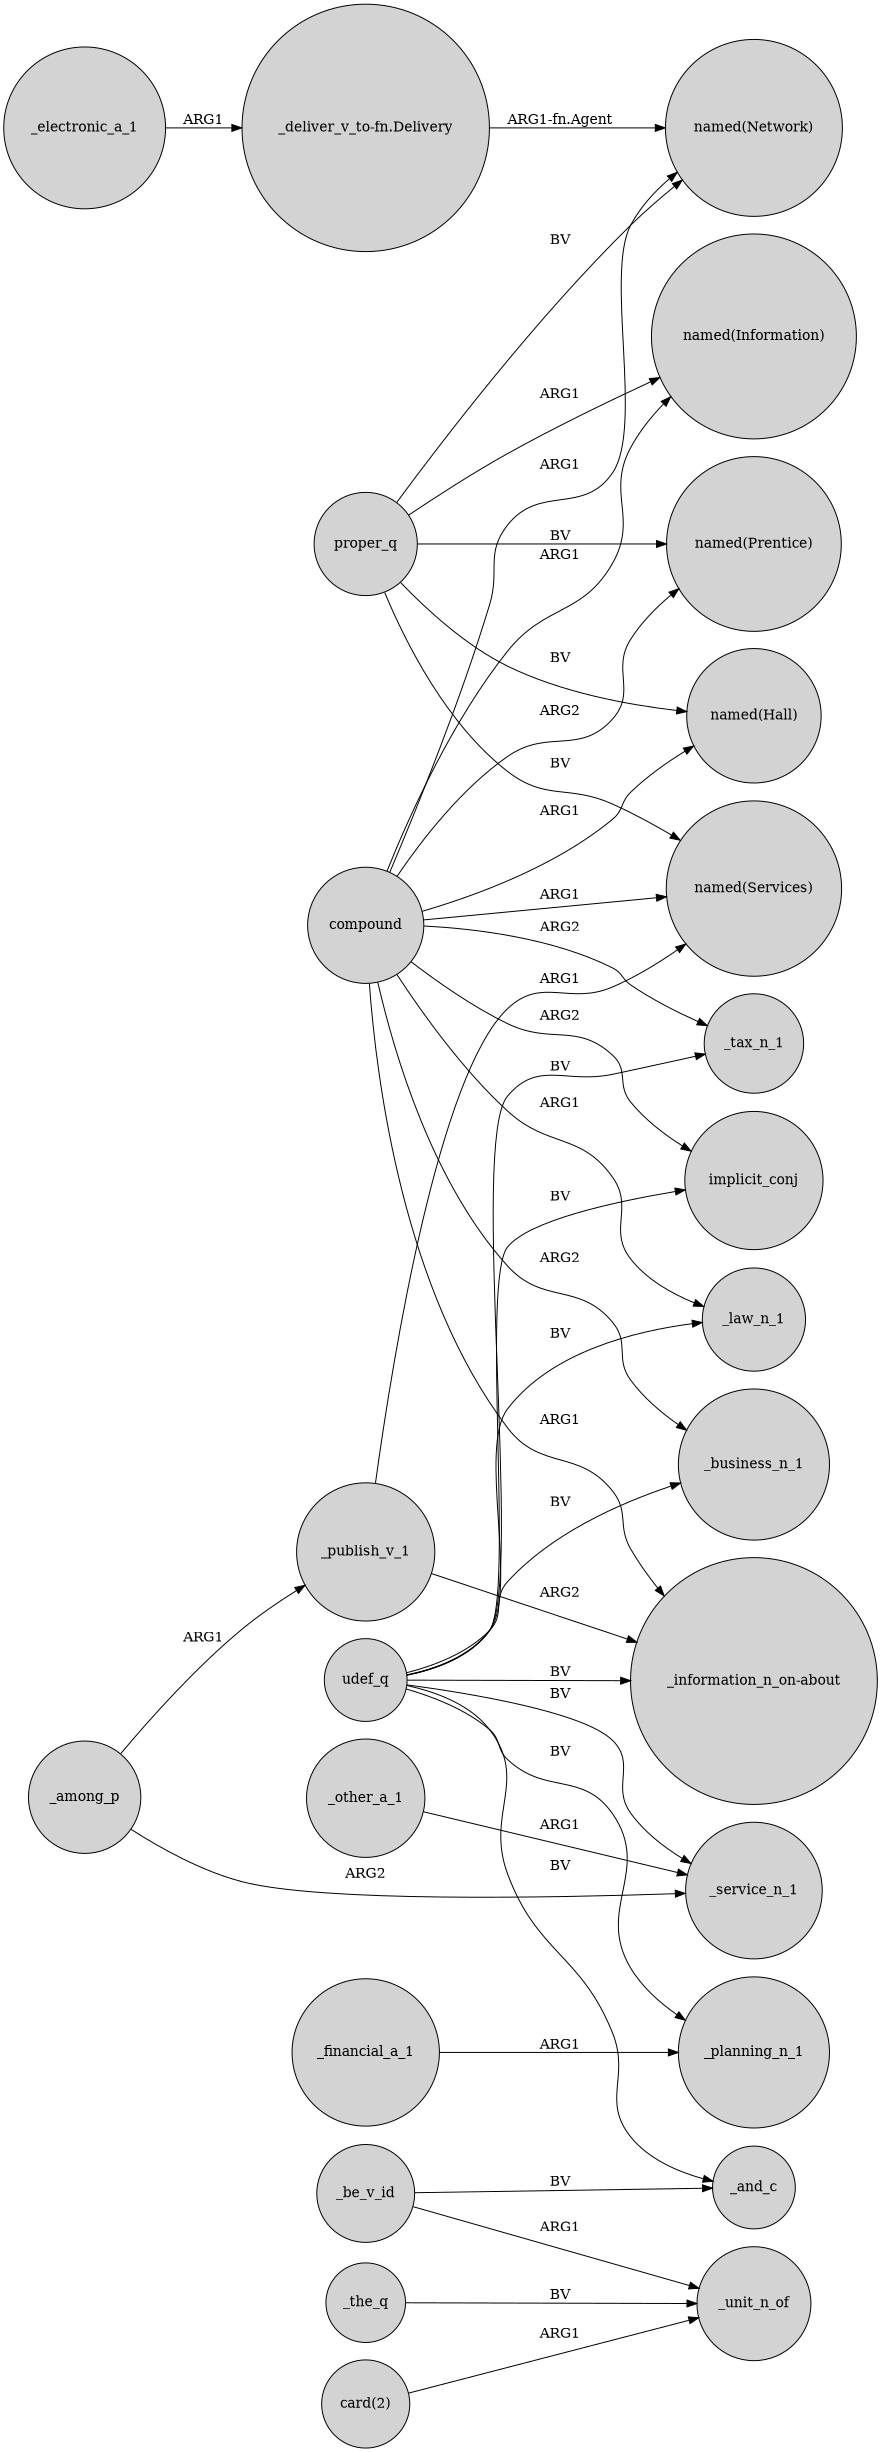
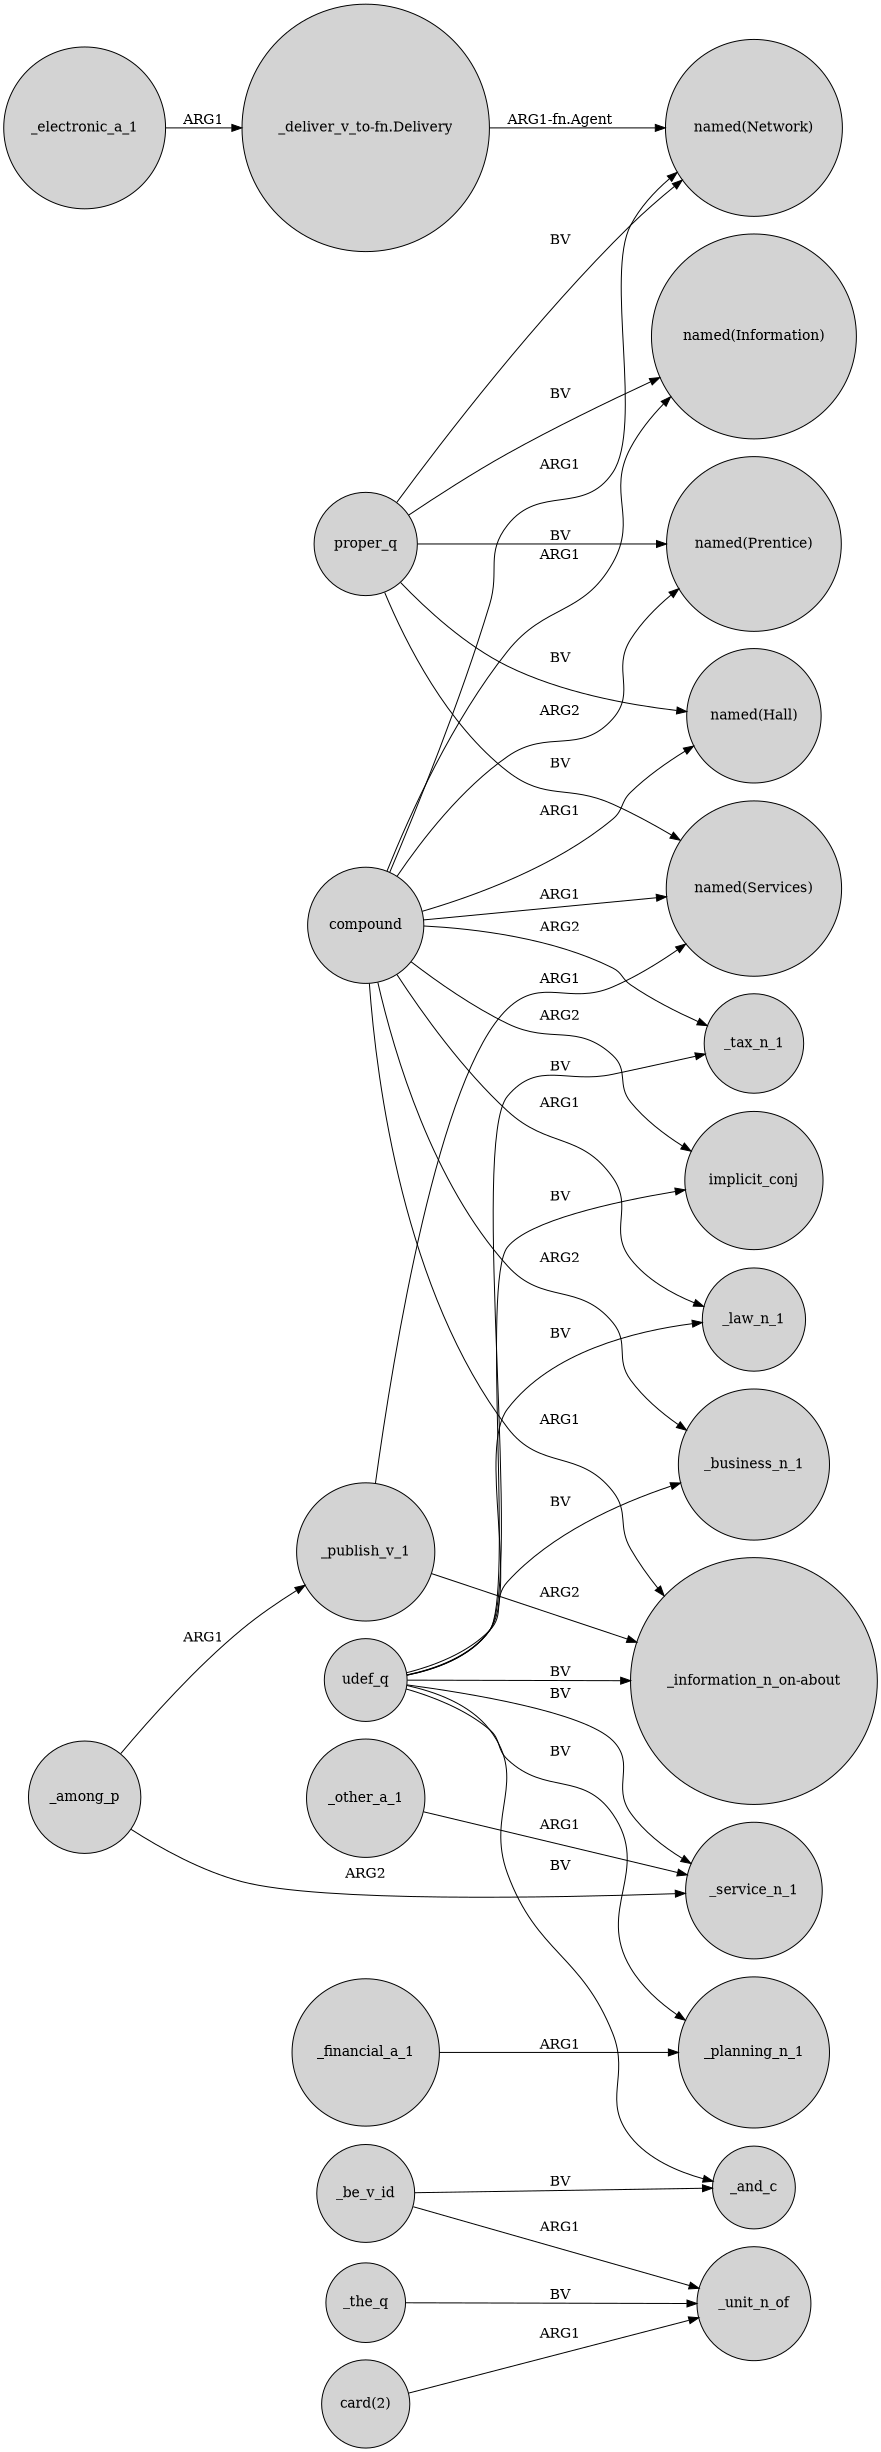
(560, 395) -> (560, 395)
